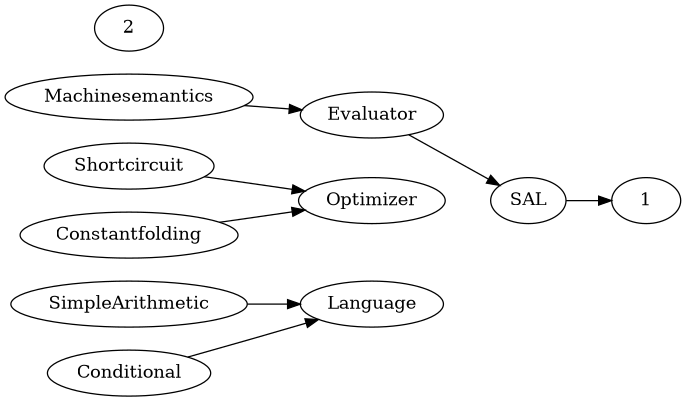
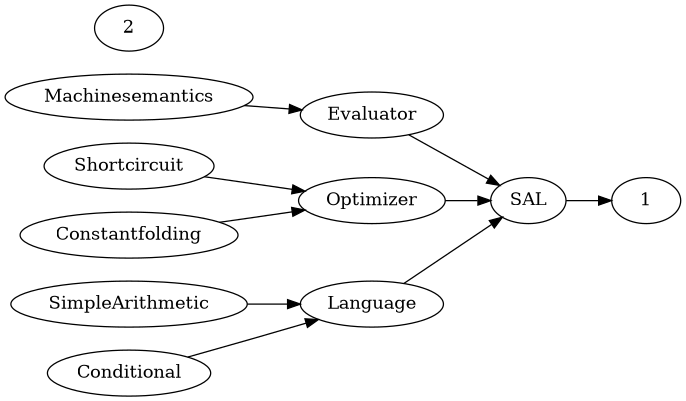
none -> (461, 201)
none -> (448, 254)
